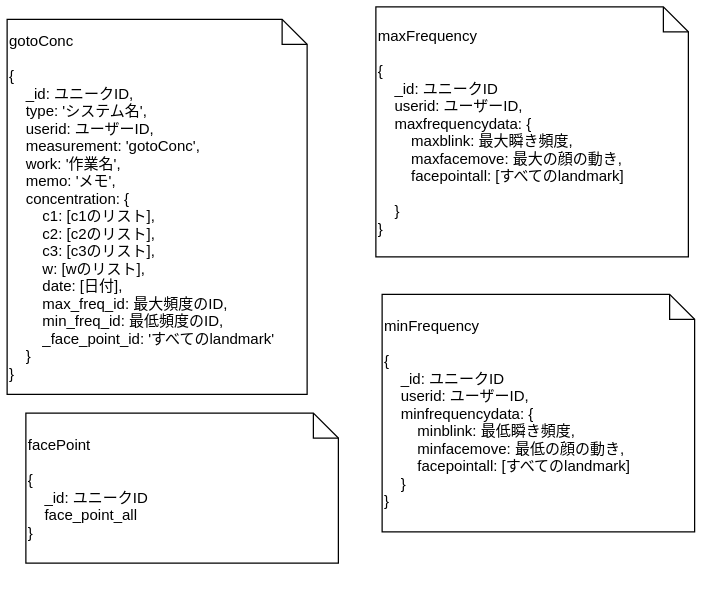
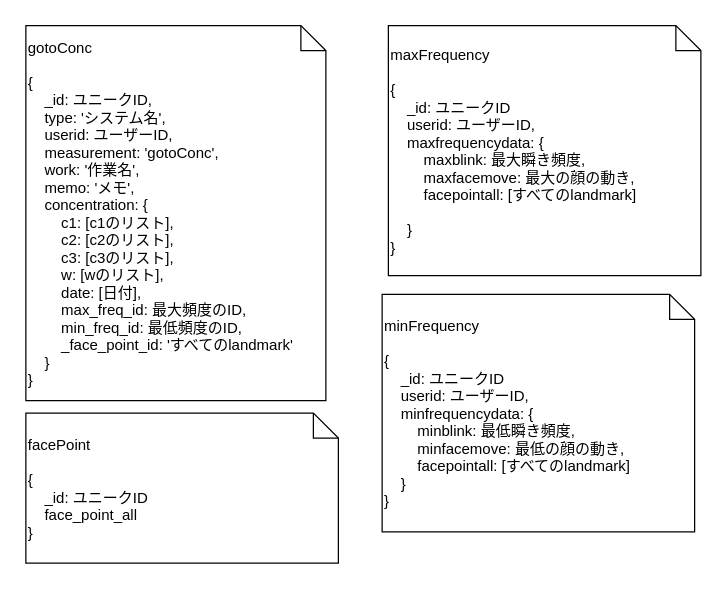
(532, 132) -> (544, 151)
(157, 207) -> (176, 213)
